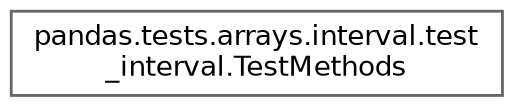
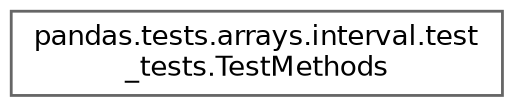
(257, 53) -> (257, 53)
